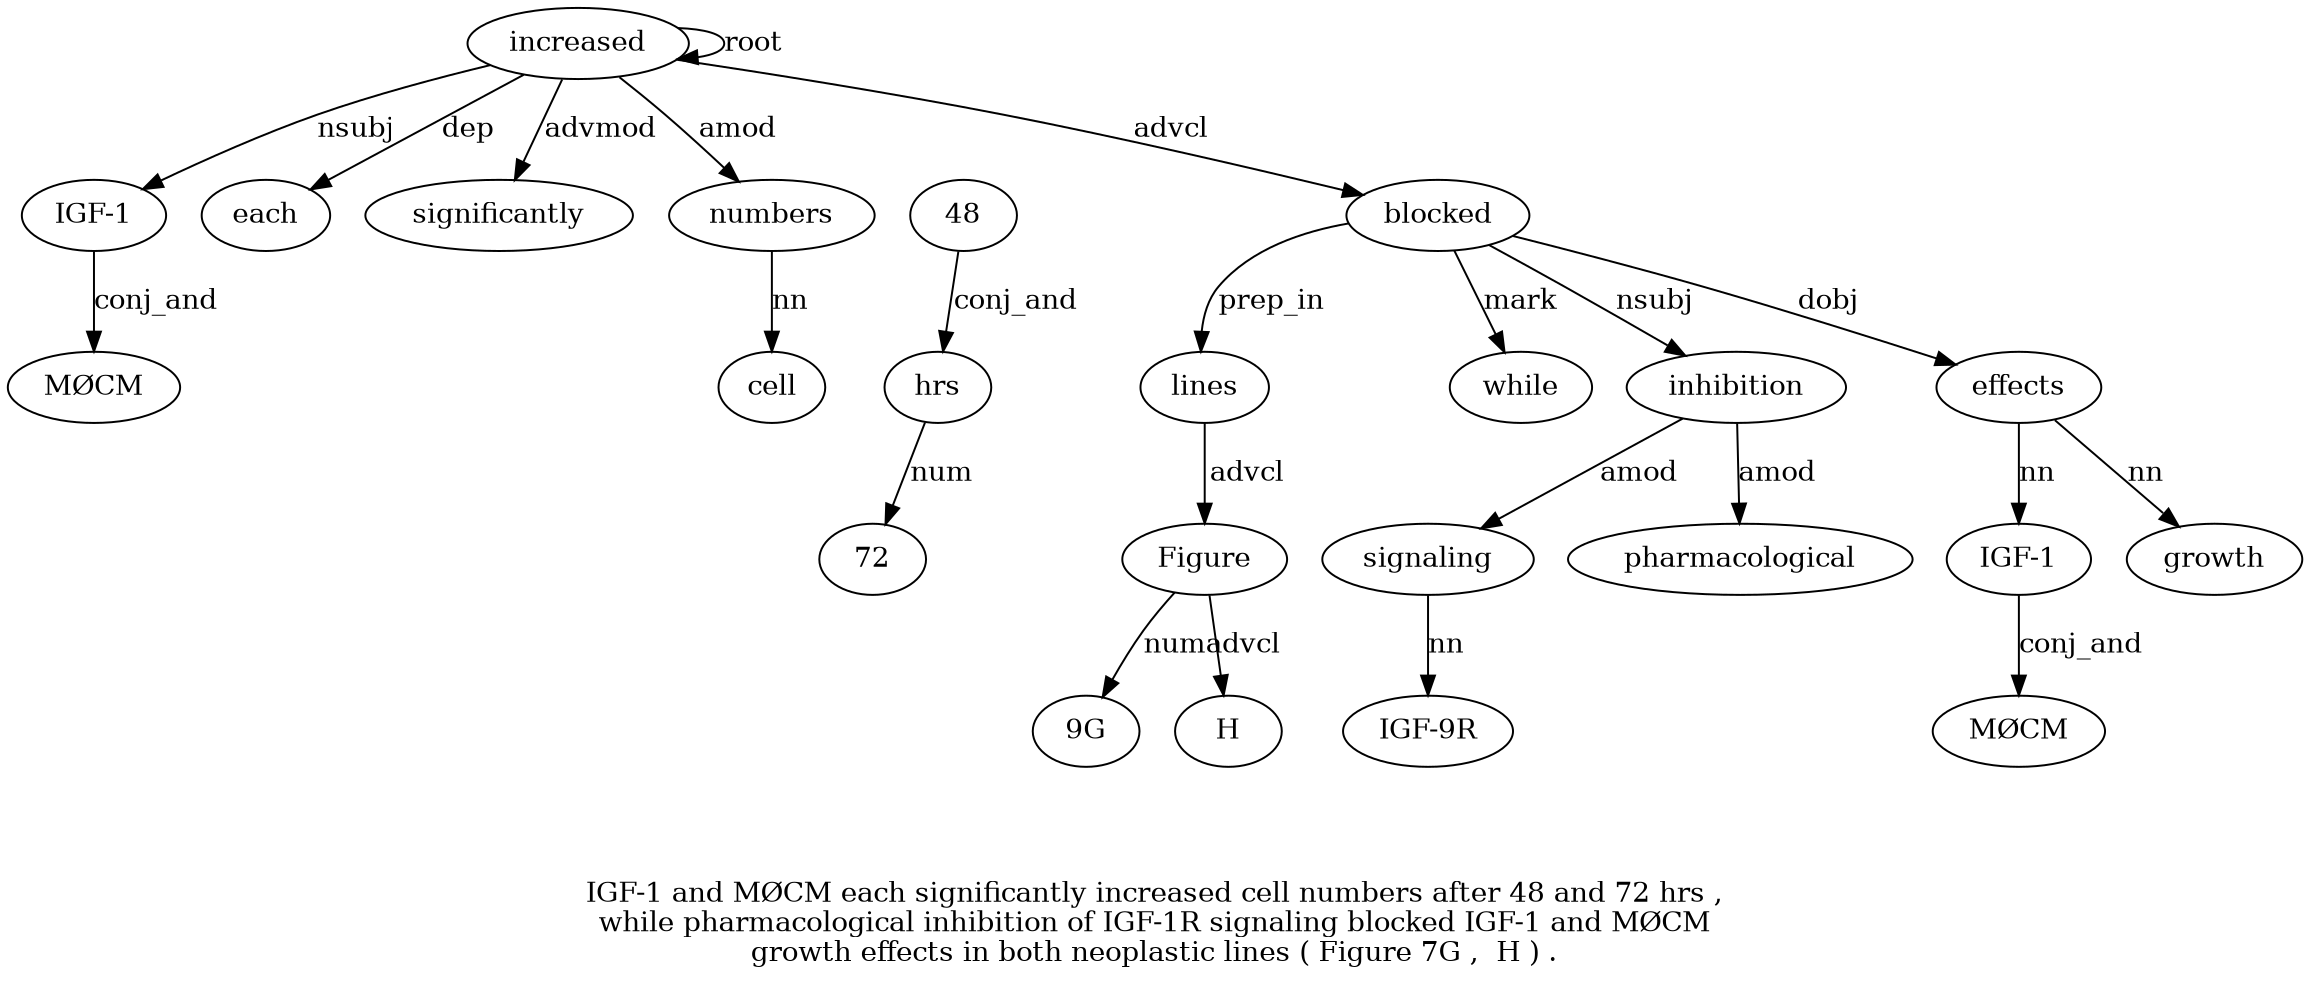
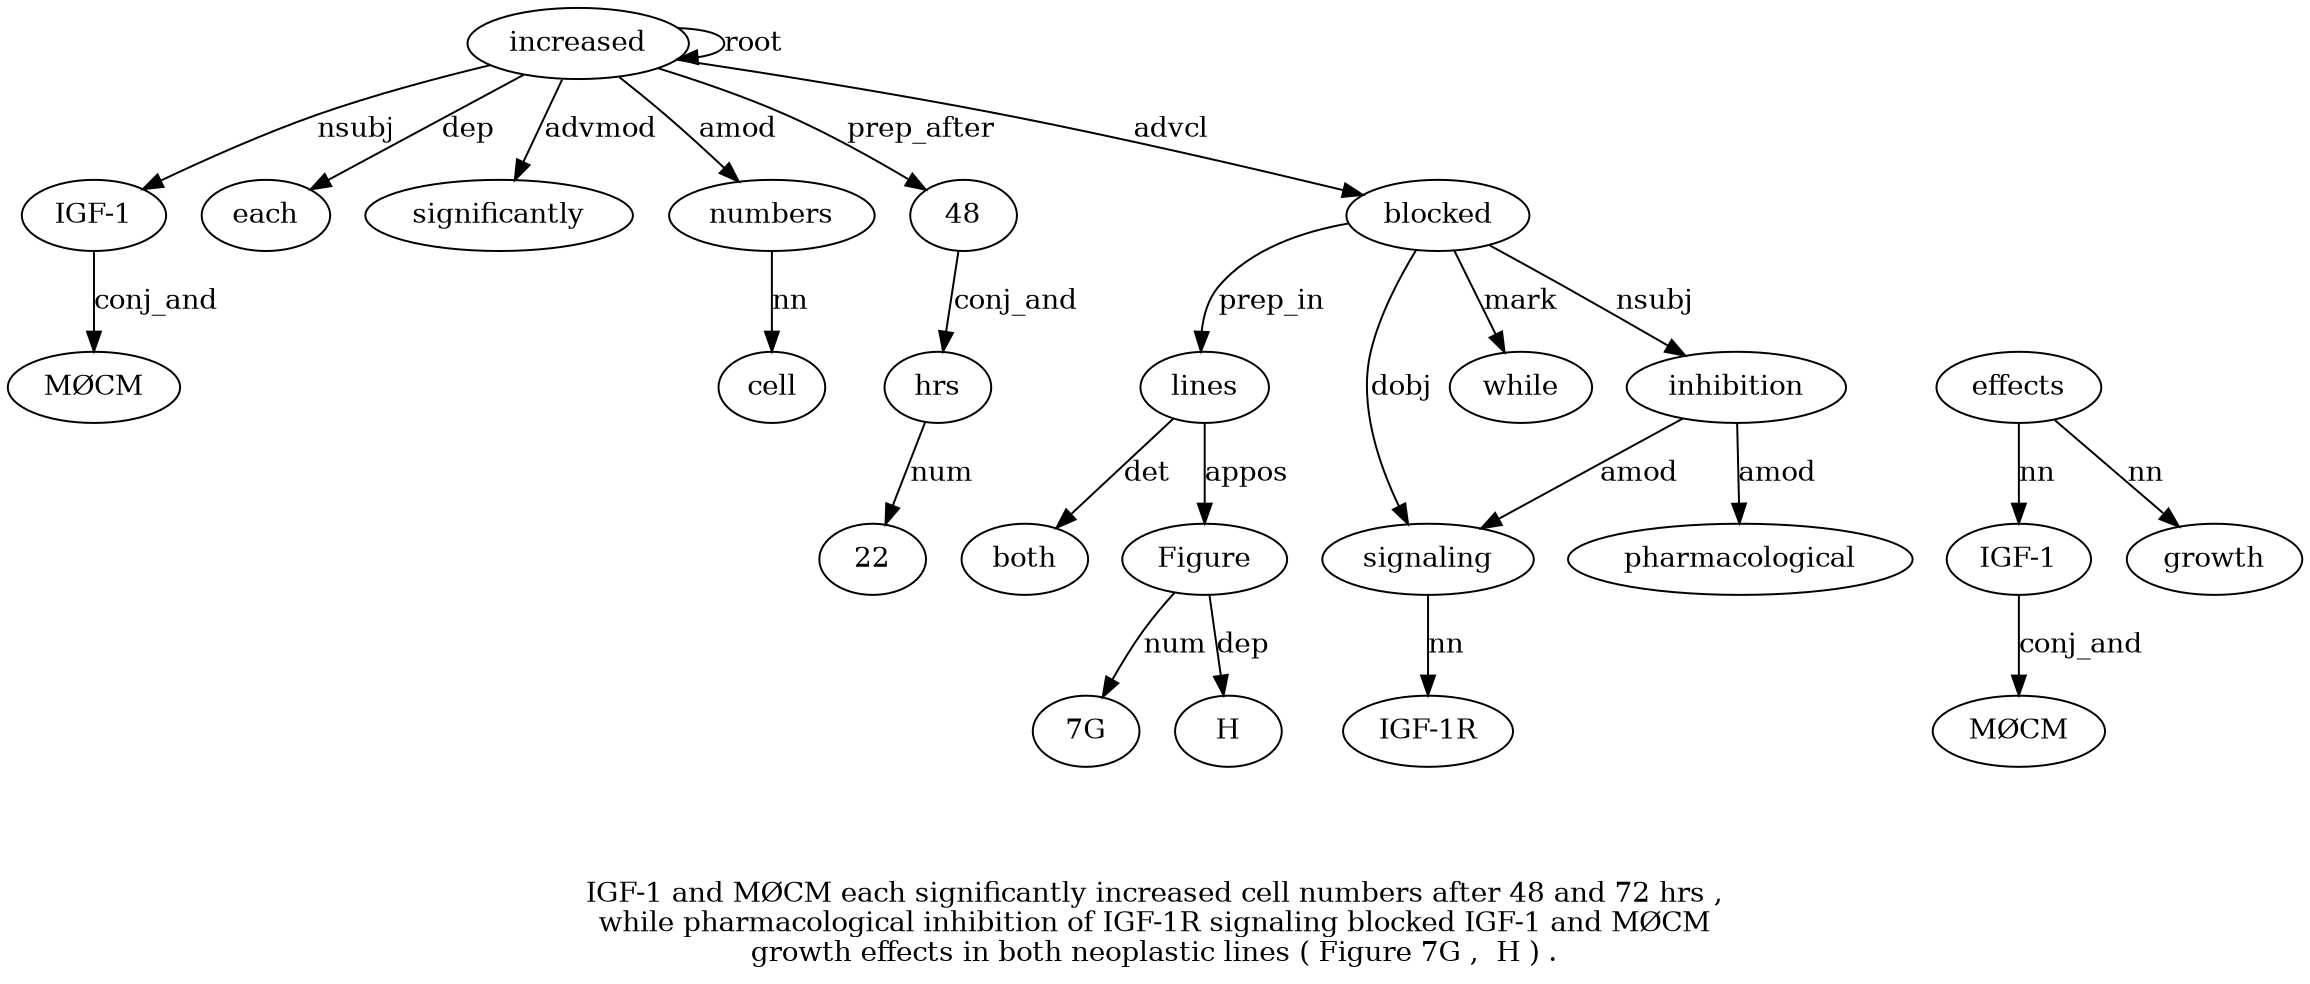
none -> (787, 115)
(1726, 293) -> (1367, 376)
(1247, 473) -> (1247, 473)
(873, 559) -> (873, 559)
none -> (1025, 559)
(1243, 645) -> (1243, 645)
(1086, 731) -> (1086, 731)
(1428, 731) -> (1428, 731)
